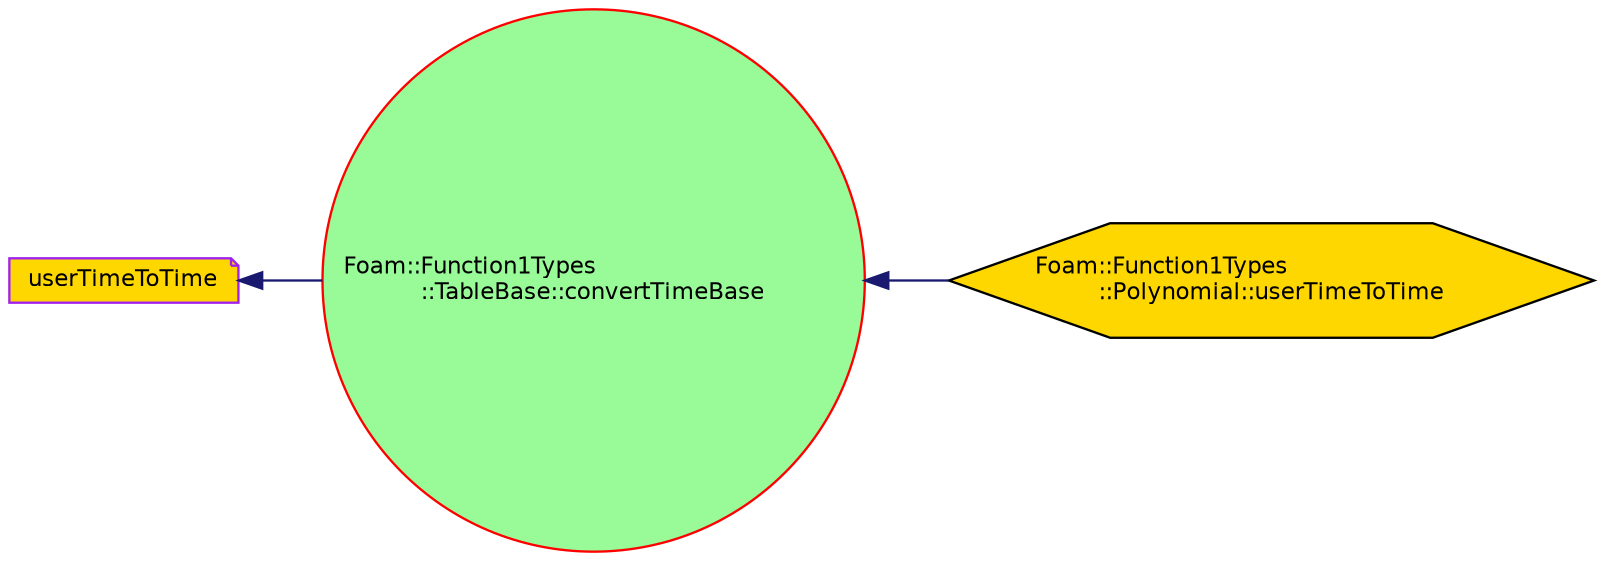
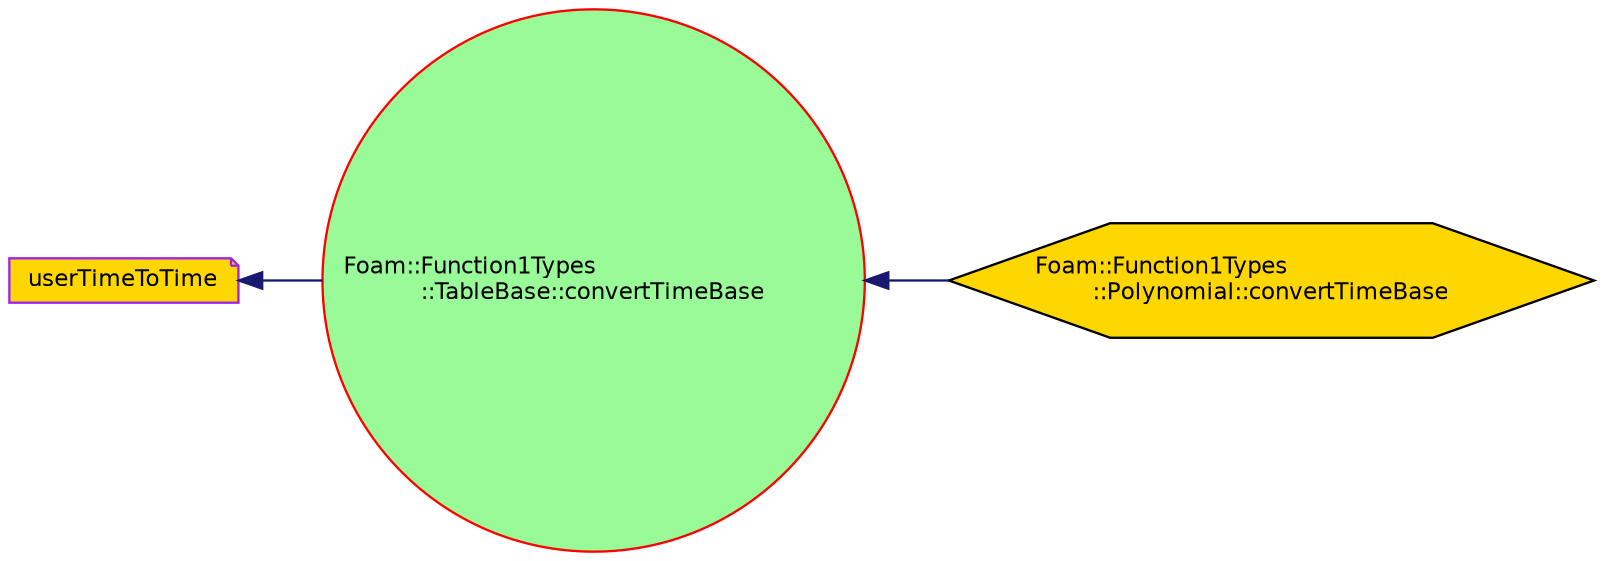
(1271, 281) -> (1271, 281)
